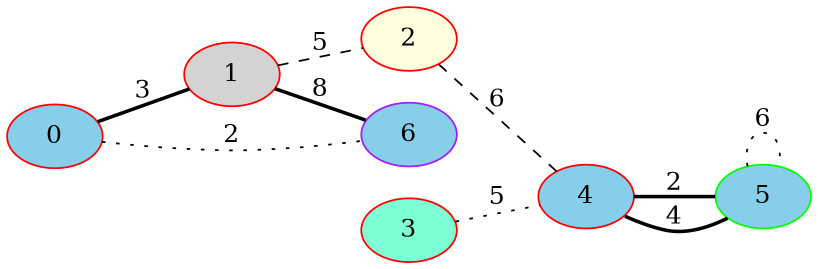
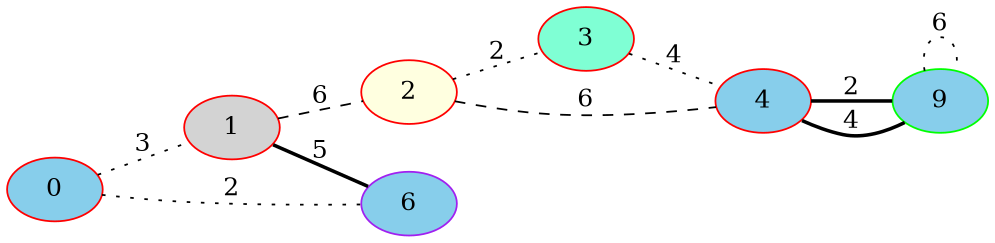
(321, 43) -> (321, 97)
none -> (497, 66)
(321, 89) -> (321, 151)
(144, 105) -> (144, 158)
(498, 197) -> (675, 56)
(763, 197) -> (940, 101)
